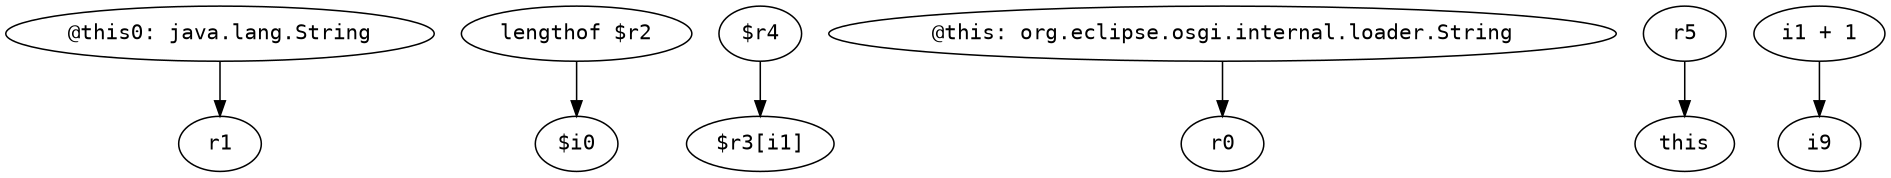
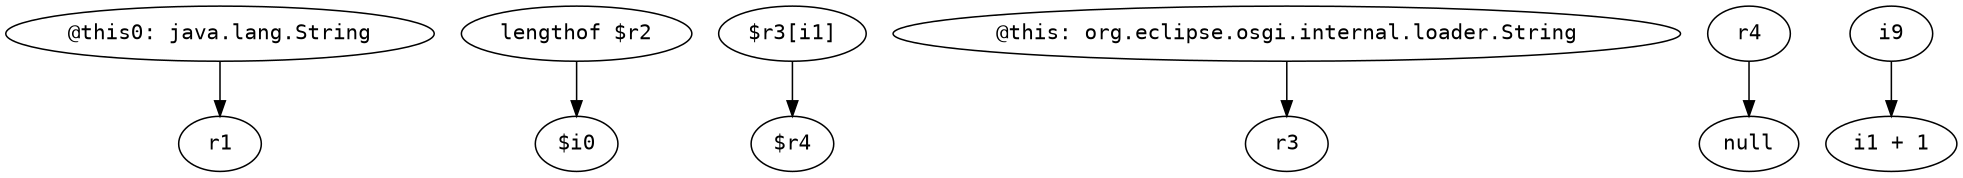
(1685, 34) -> (1749, 34)
(760, 81) -> (792, 81)
(1819, 81) -> (1891, 81)
(1223, 144) -> (1287, 144)
(1685, 144) -> (1749, 144)
